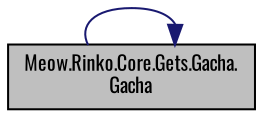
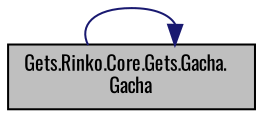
(132, 77) -> (132, 77)
